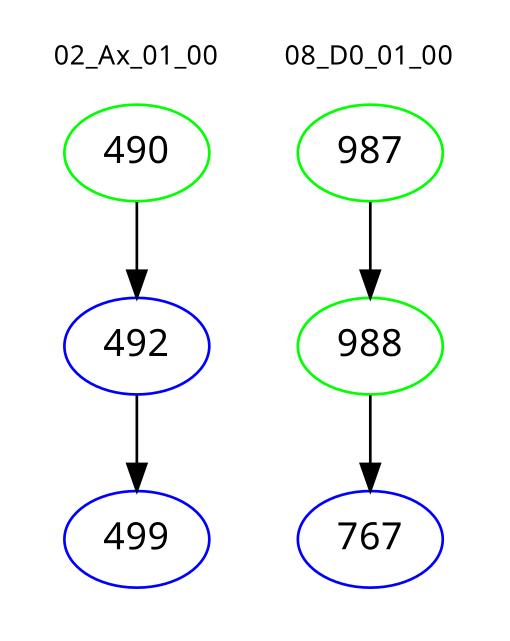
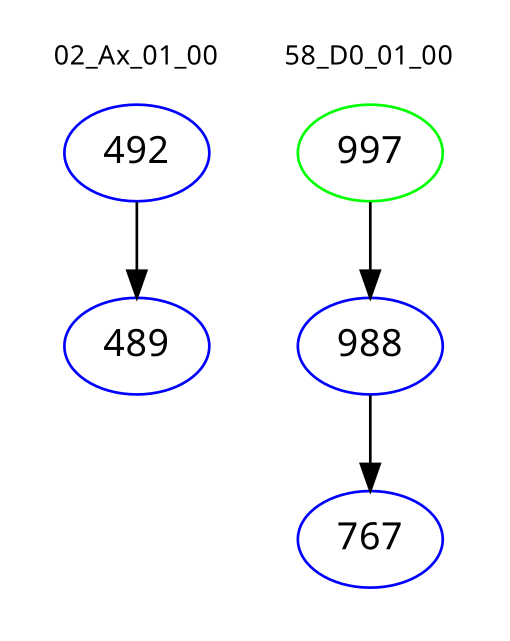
(370, 58) -> (370, 58)
(137, 153) -> none
(370, 153) -> (370, 153)
(370, 346) -> (370, 346)
(137, 539) -> (137, 346)
